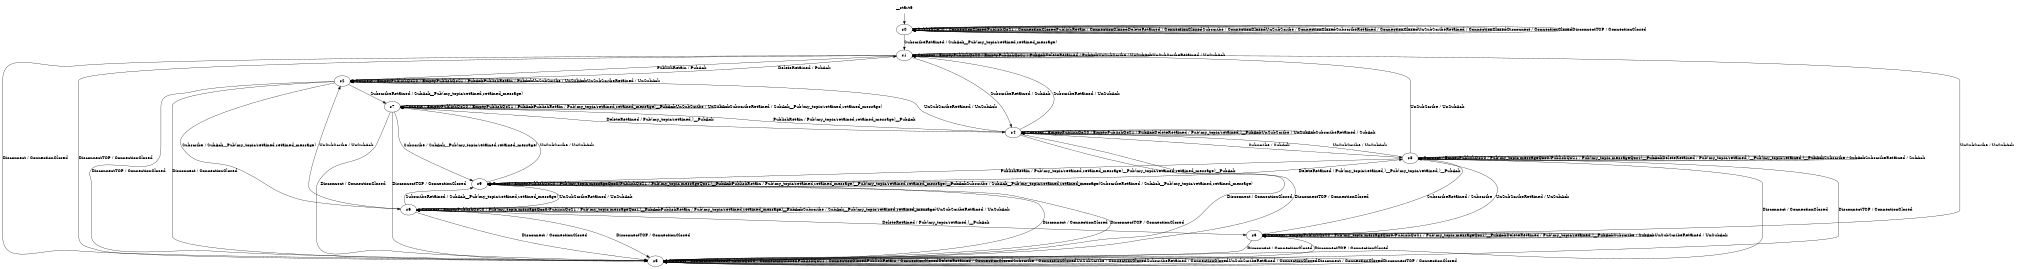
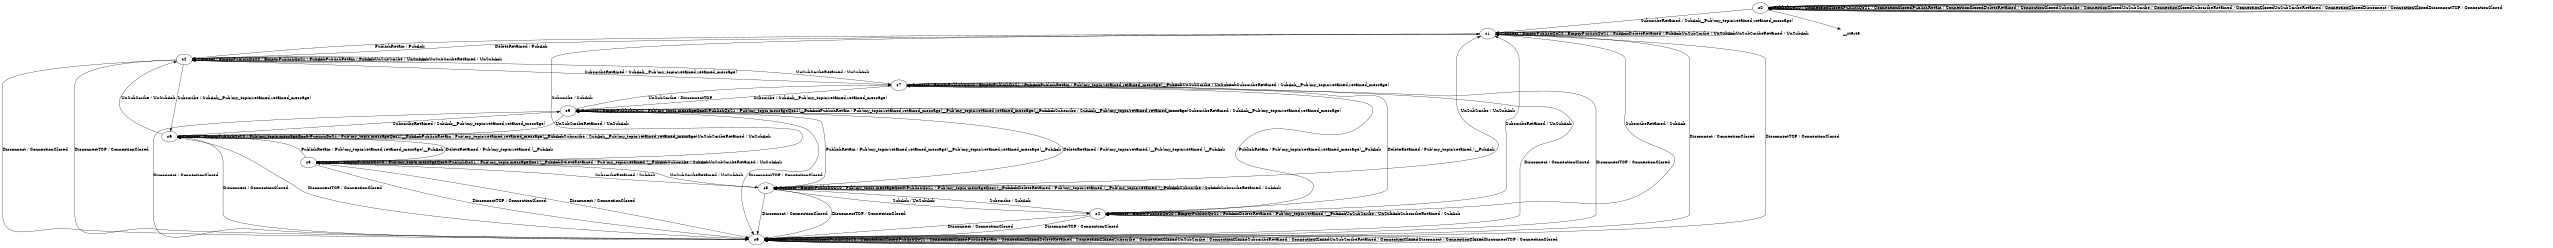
(904, 17) -> (1803, 19)
(683, 84) -> (544, 64)
none -> (265, 140)
(567, 145) -> (681, 98)
(1360, 145) -> (914, 201)
(1987, 145) -> (572, 98)
(1460, 197) -> (625, 175)
